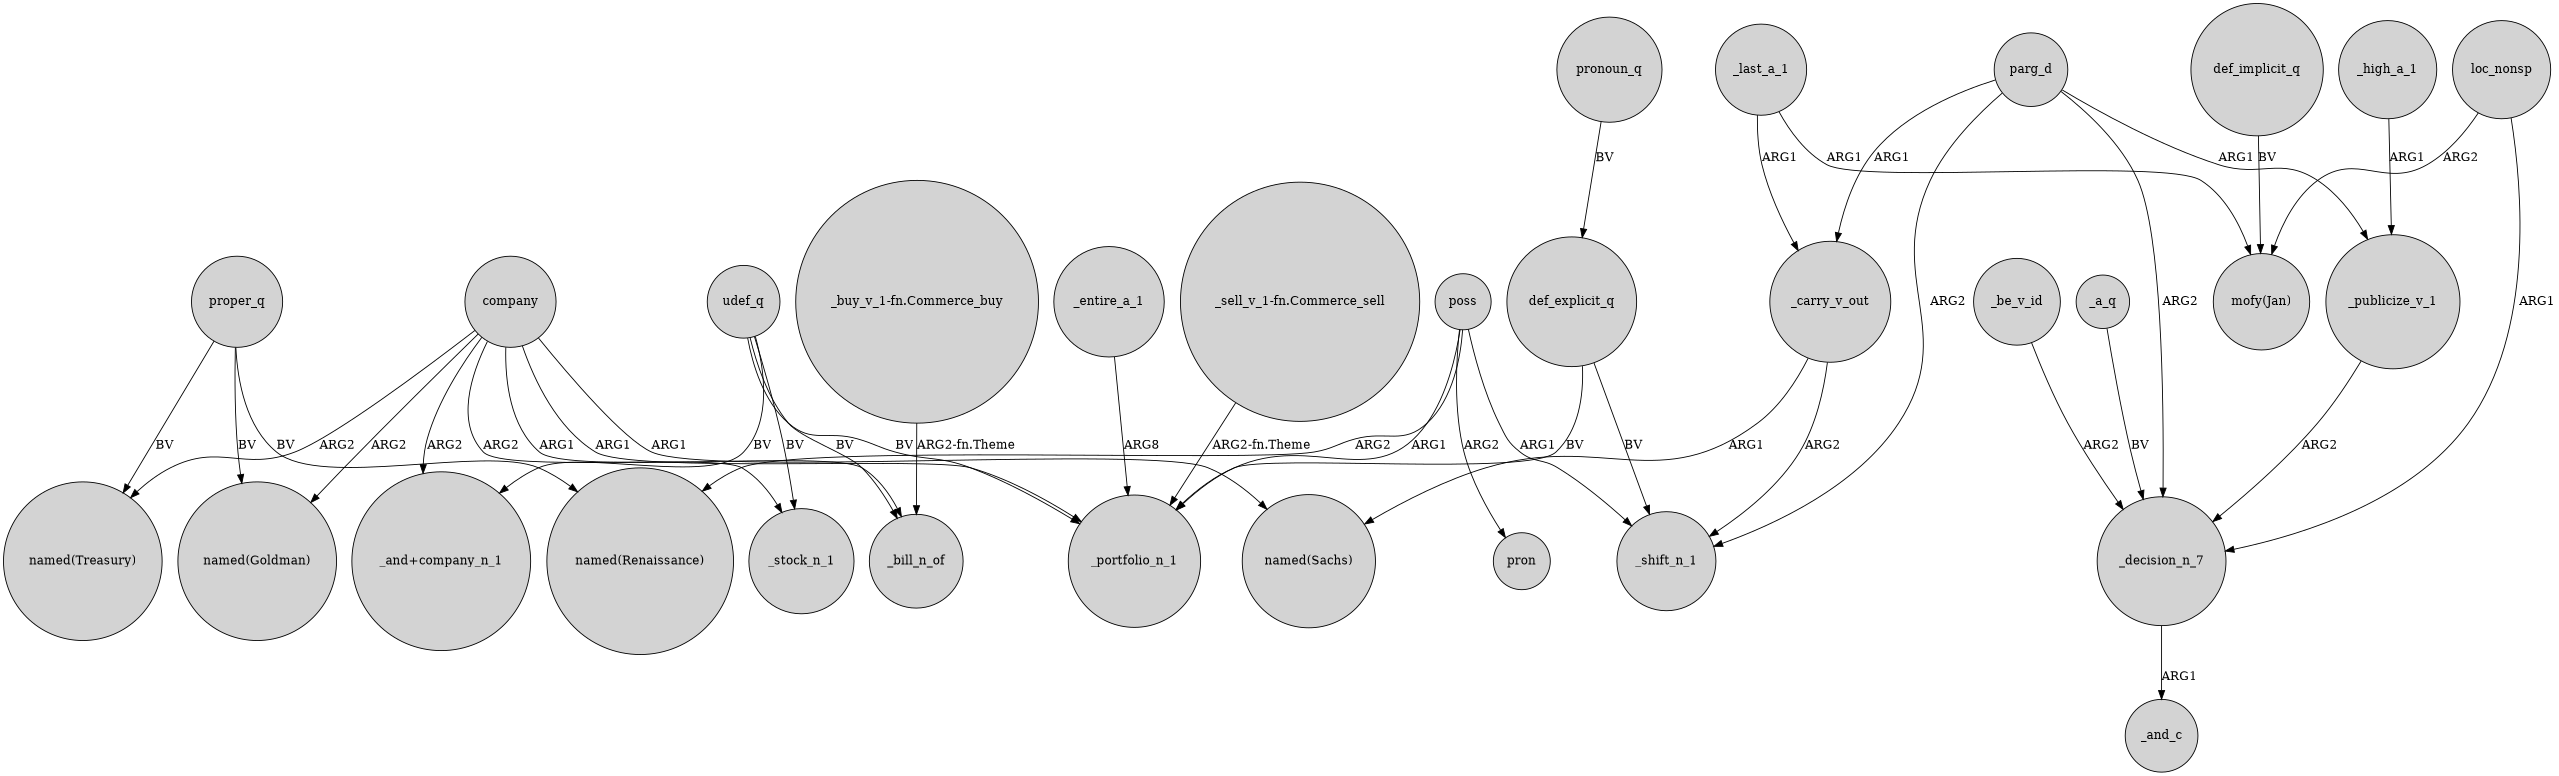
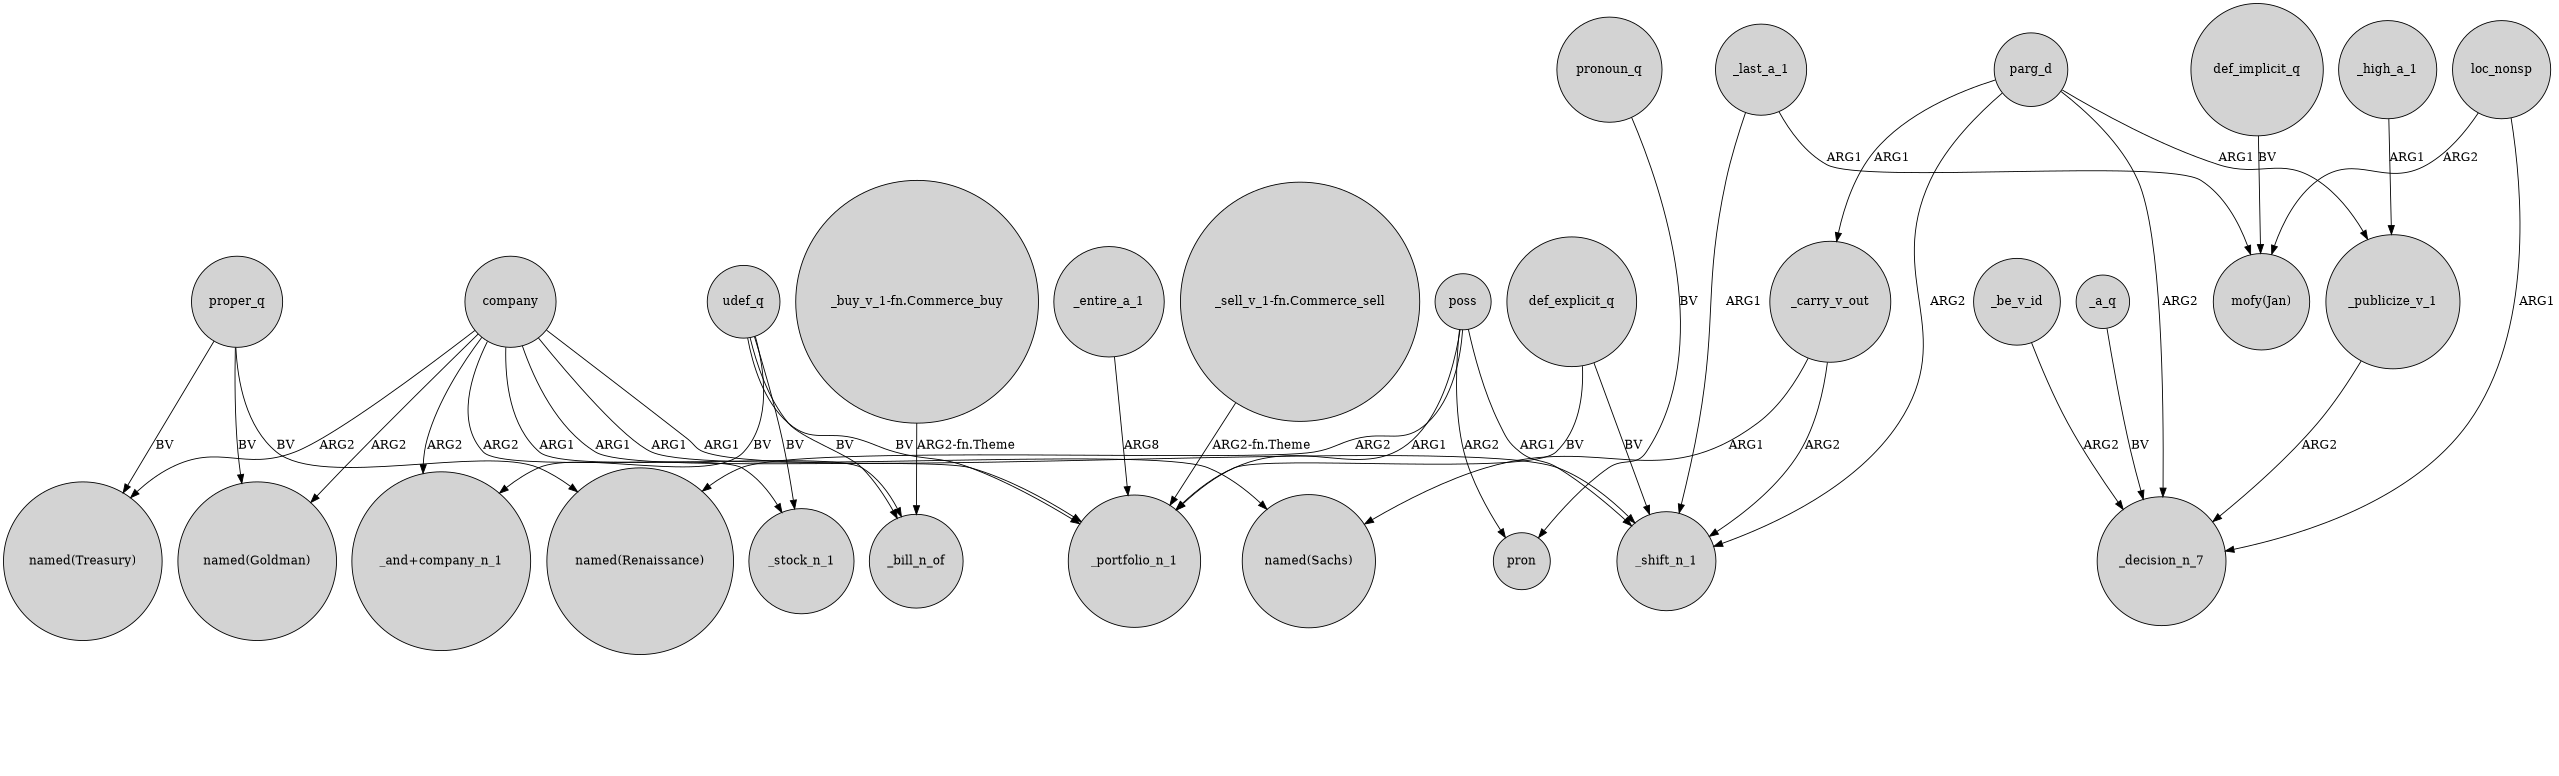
(1592, 175) -> (1679, 350)
(1767, 181) -> (1711, 308)
none -> (1075, 460)
(2162, 736) -> none
